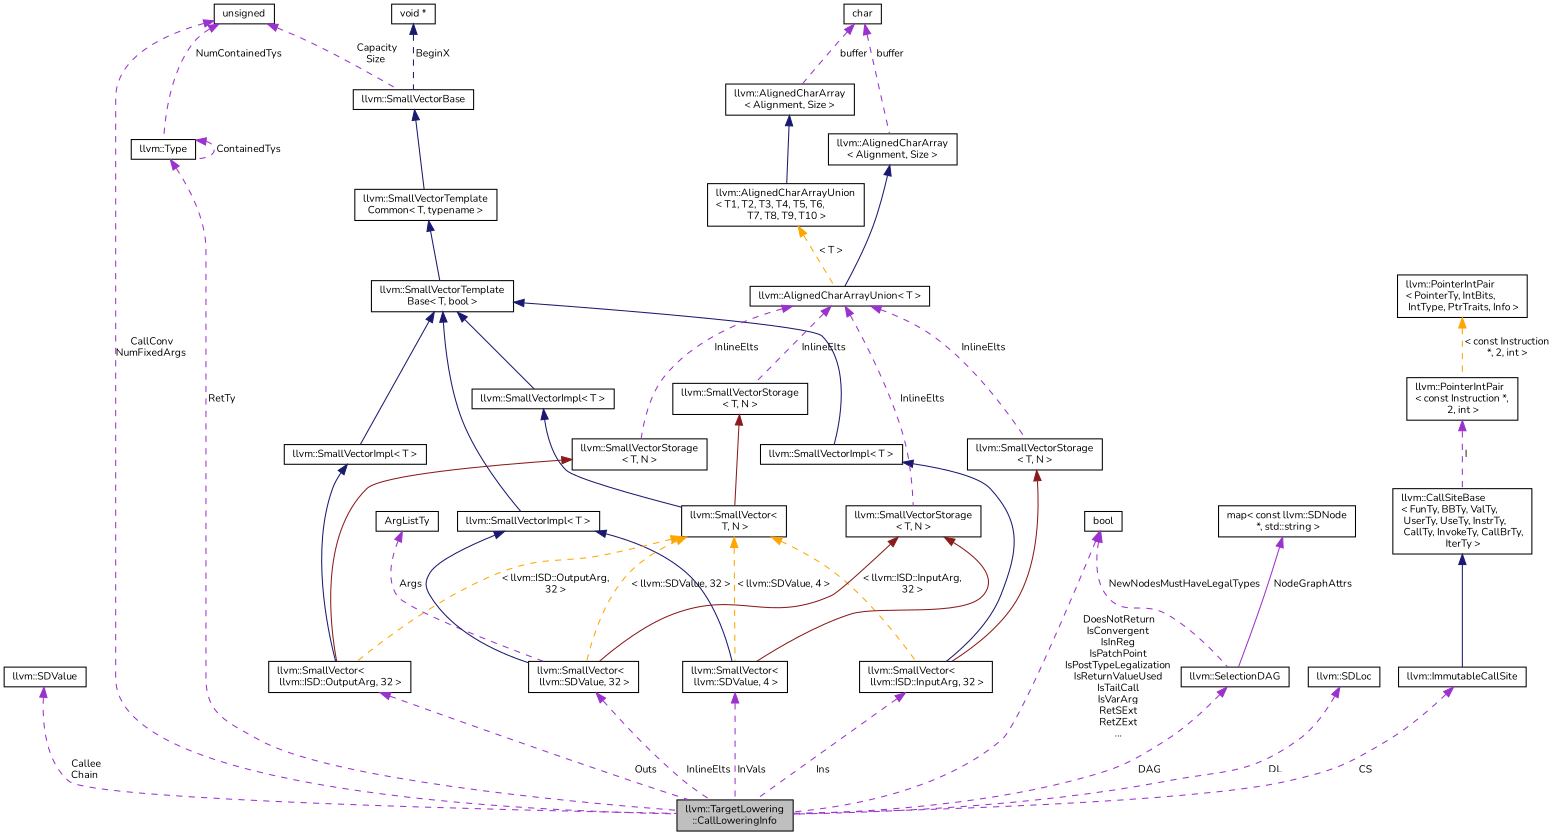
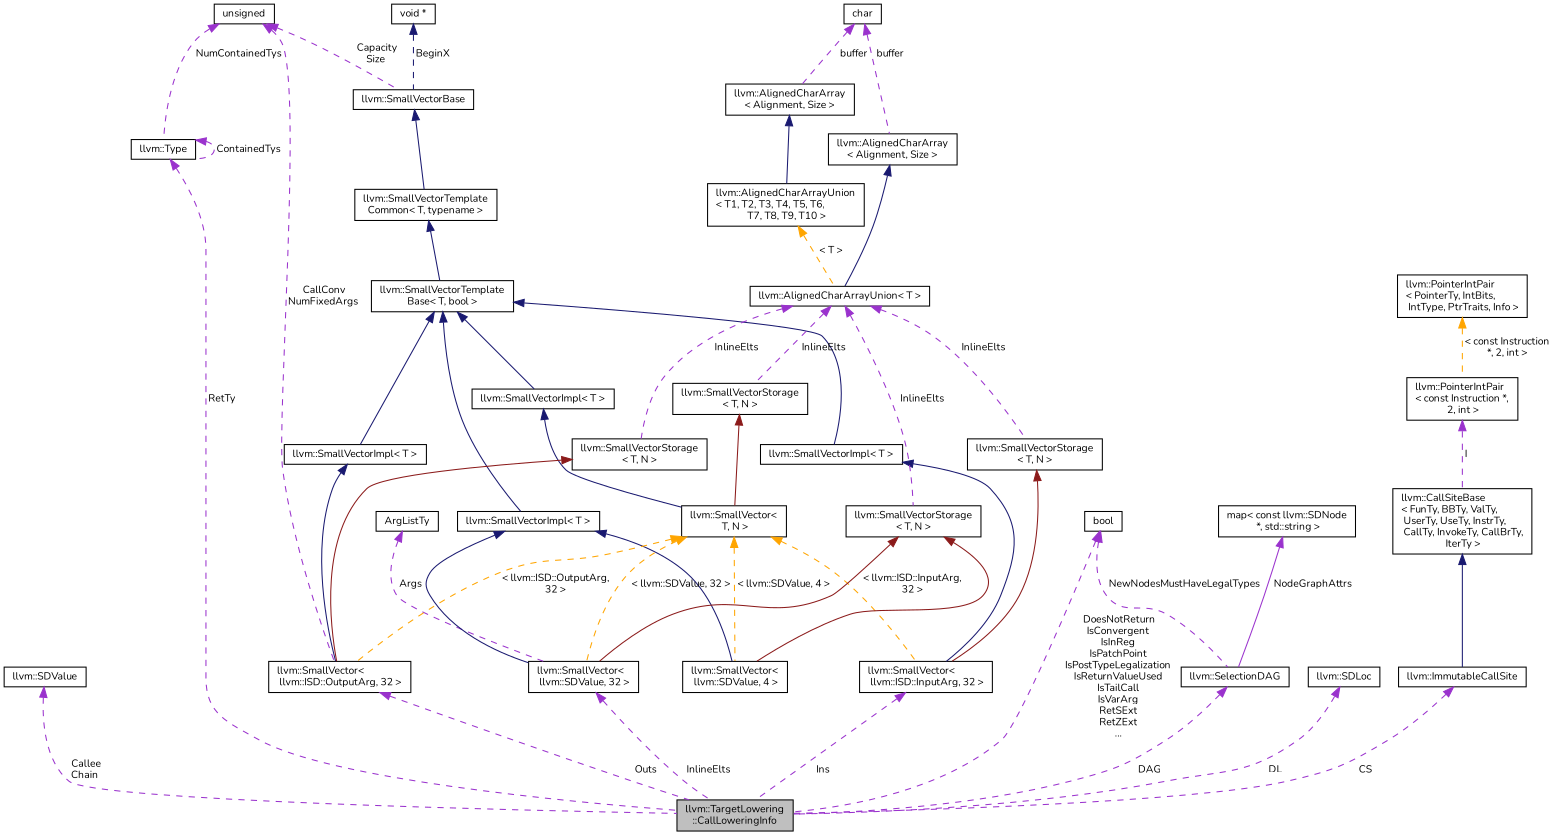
(116, 627) -> (284, 347)
(735, 751) -> none
